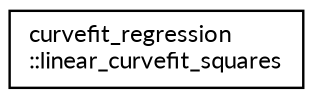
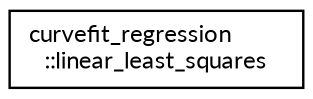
(156, 49) -> (156, 49)
